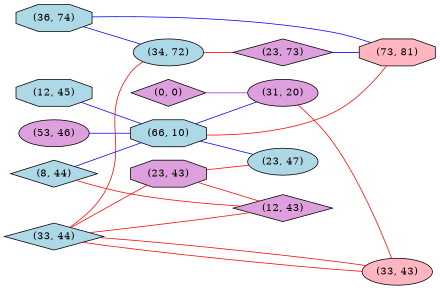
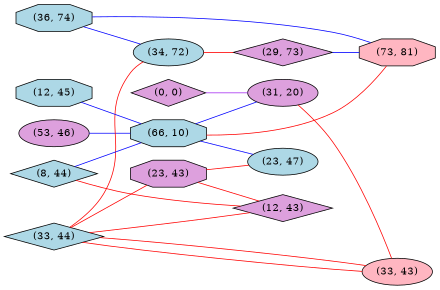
(283, 52) -> (283, 52)
